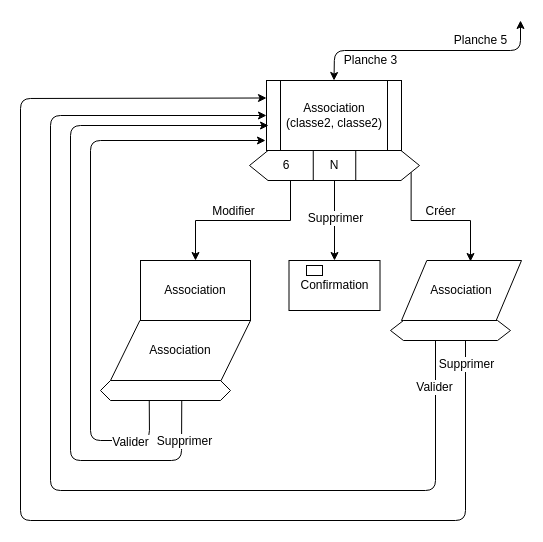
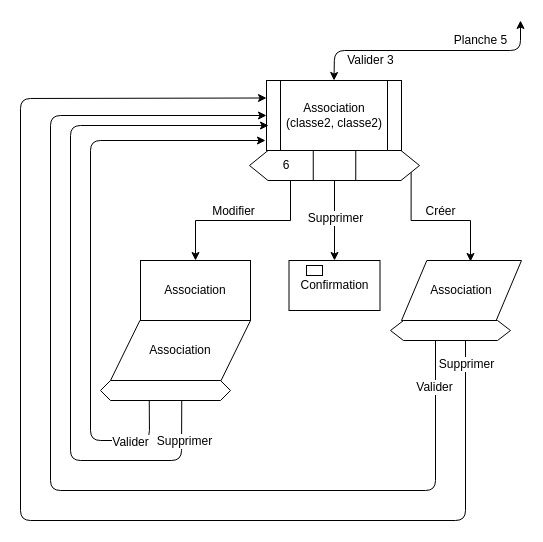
(371, 61) -> (371, 61)
(335, 166) -> none
